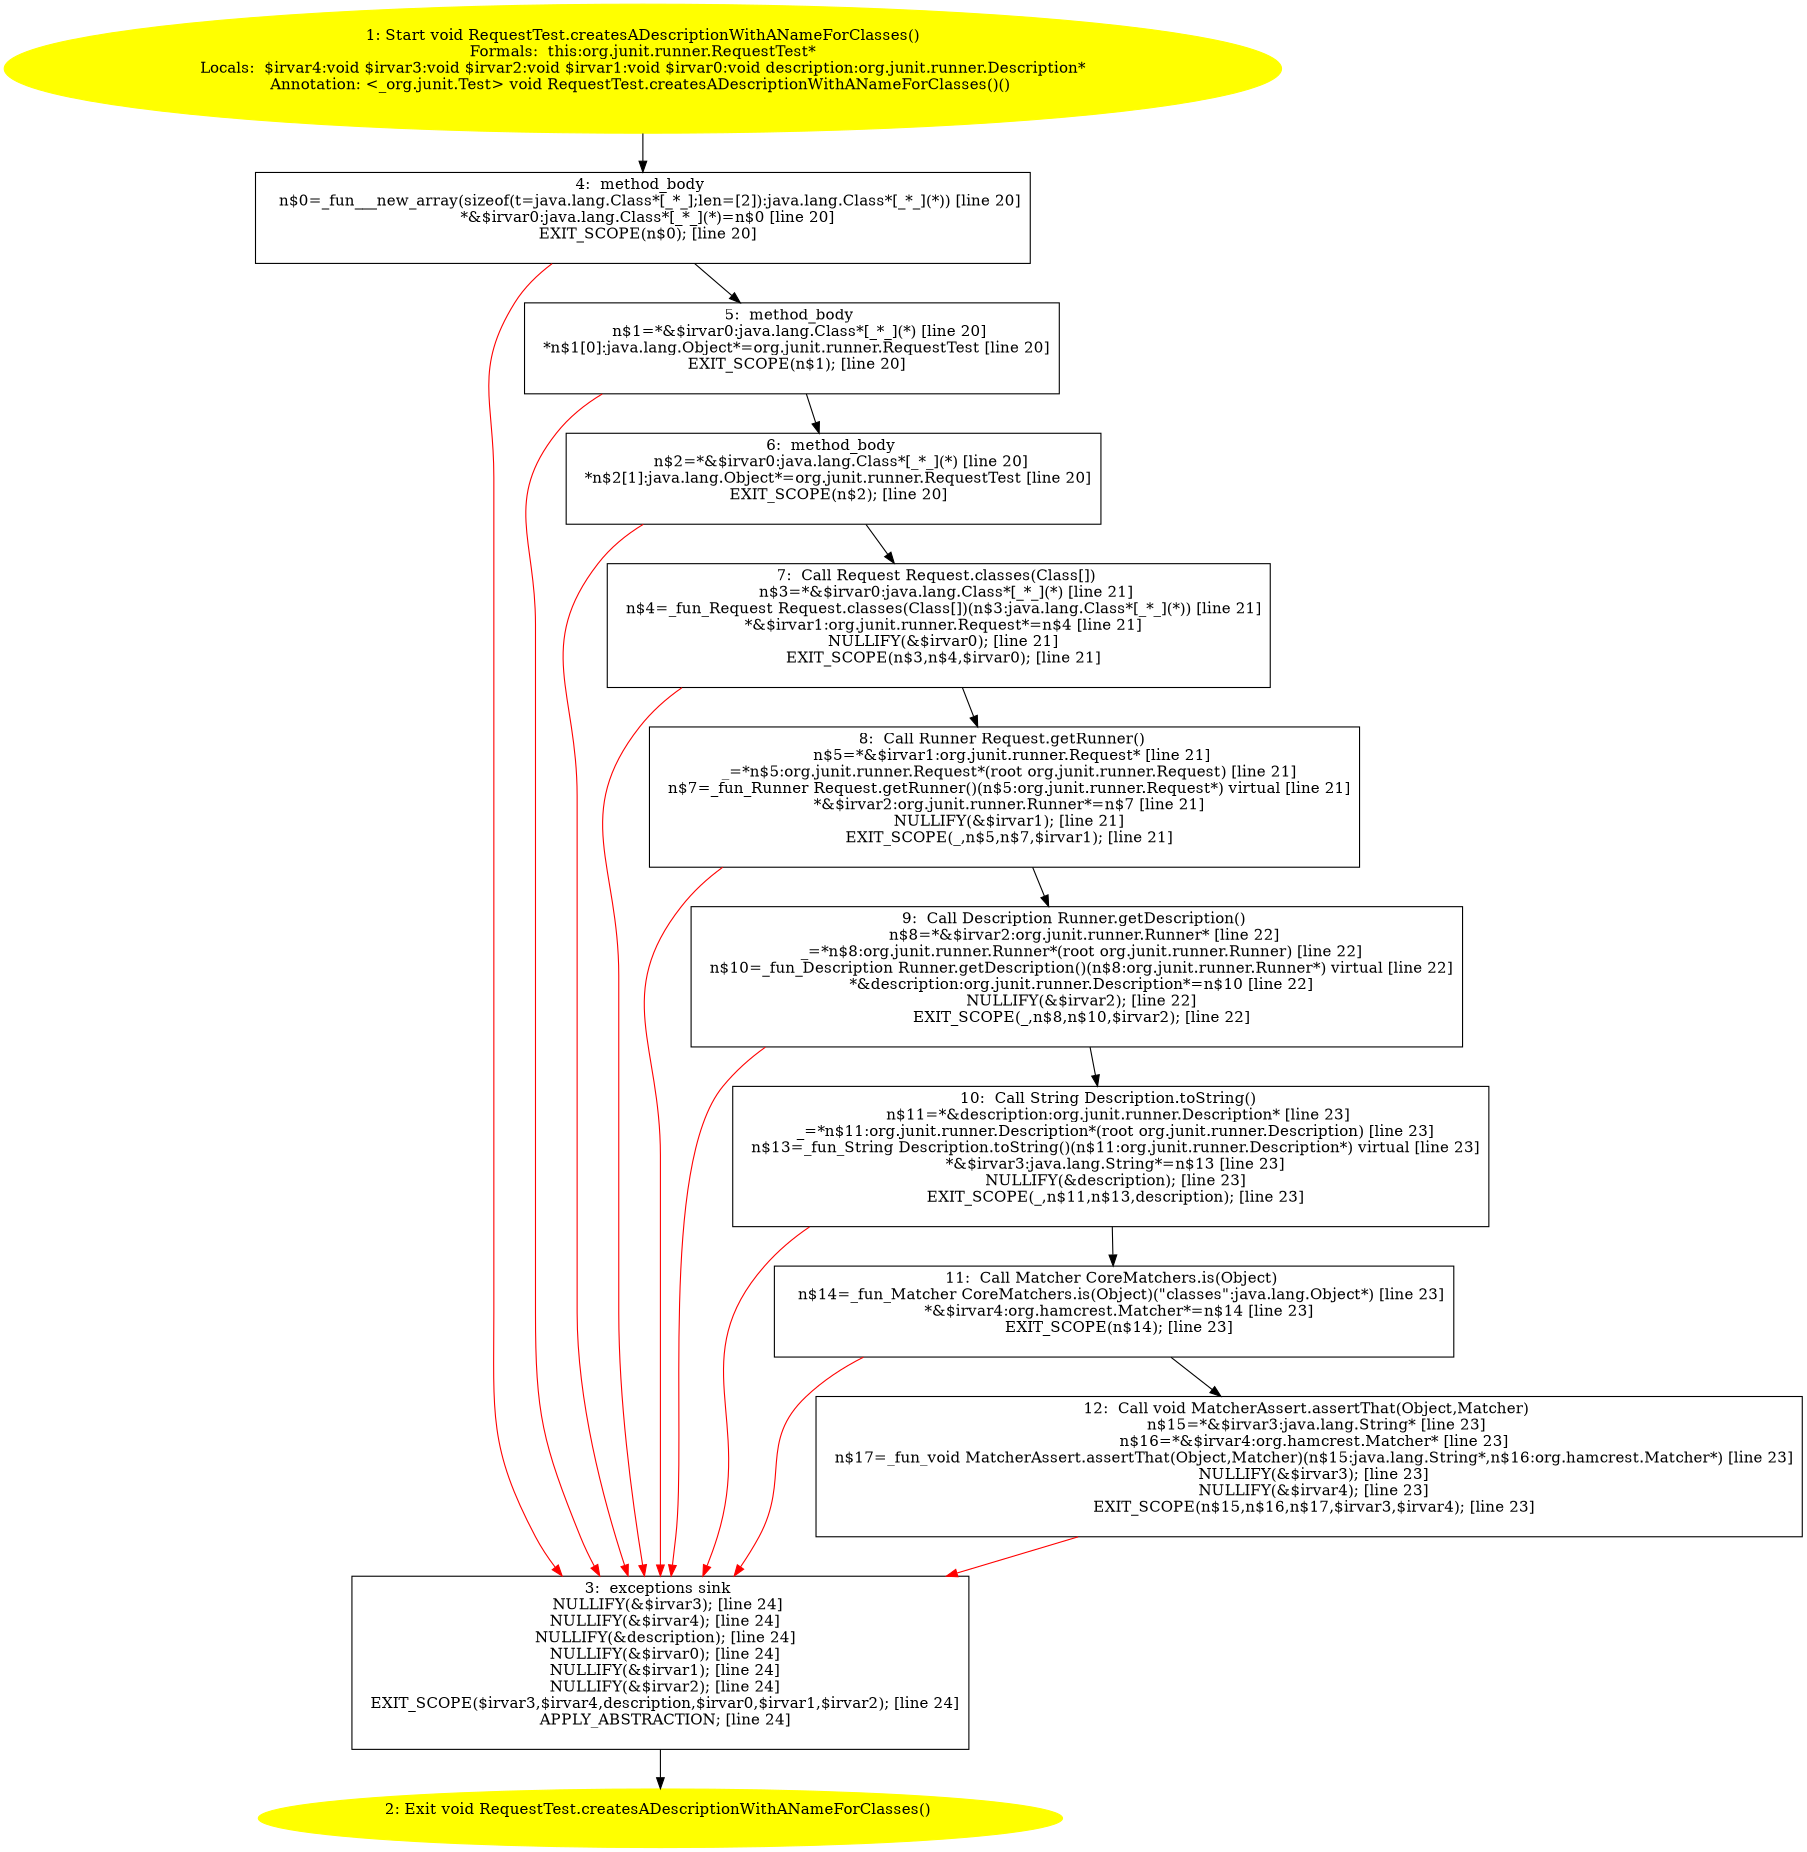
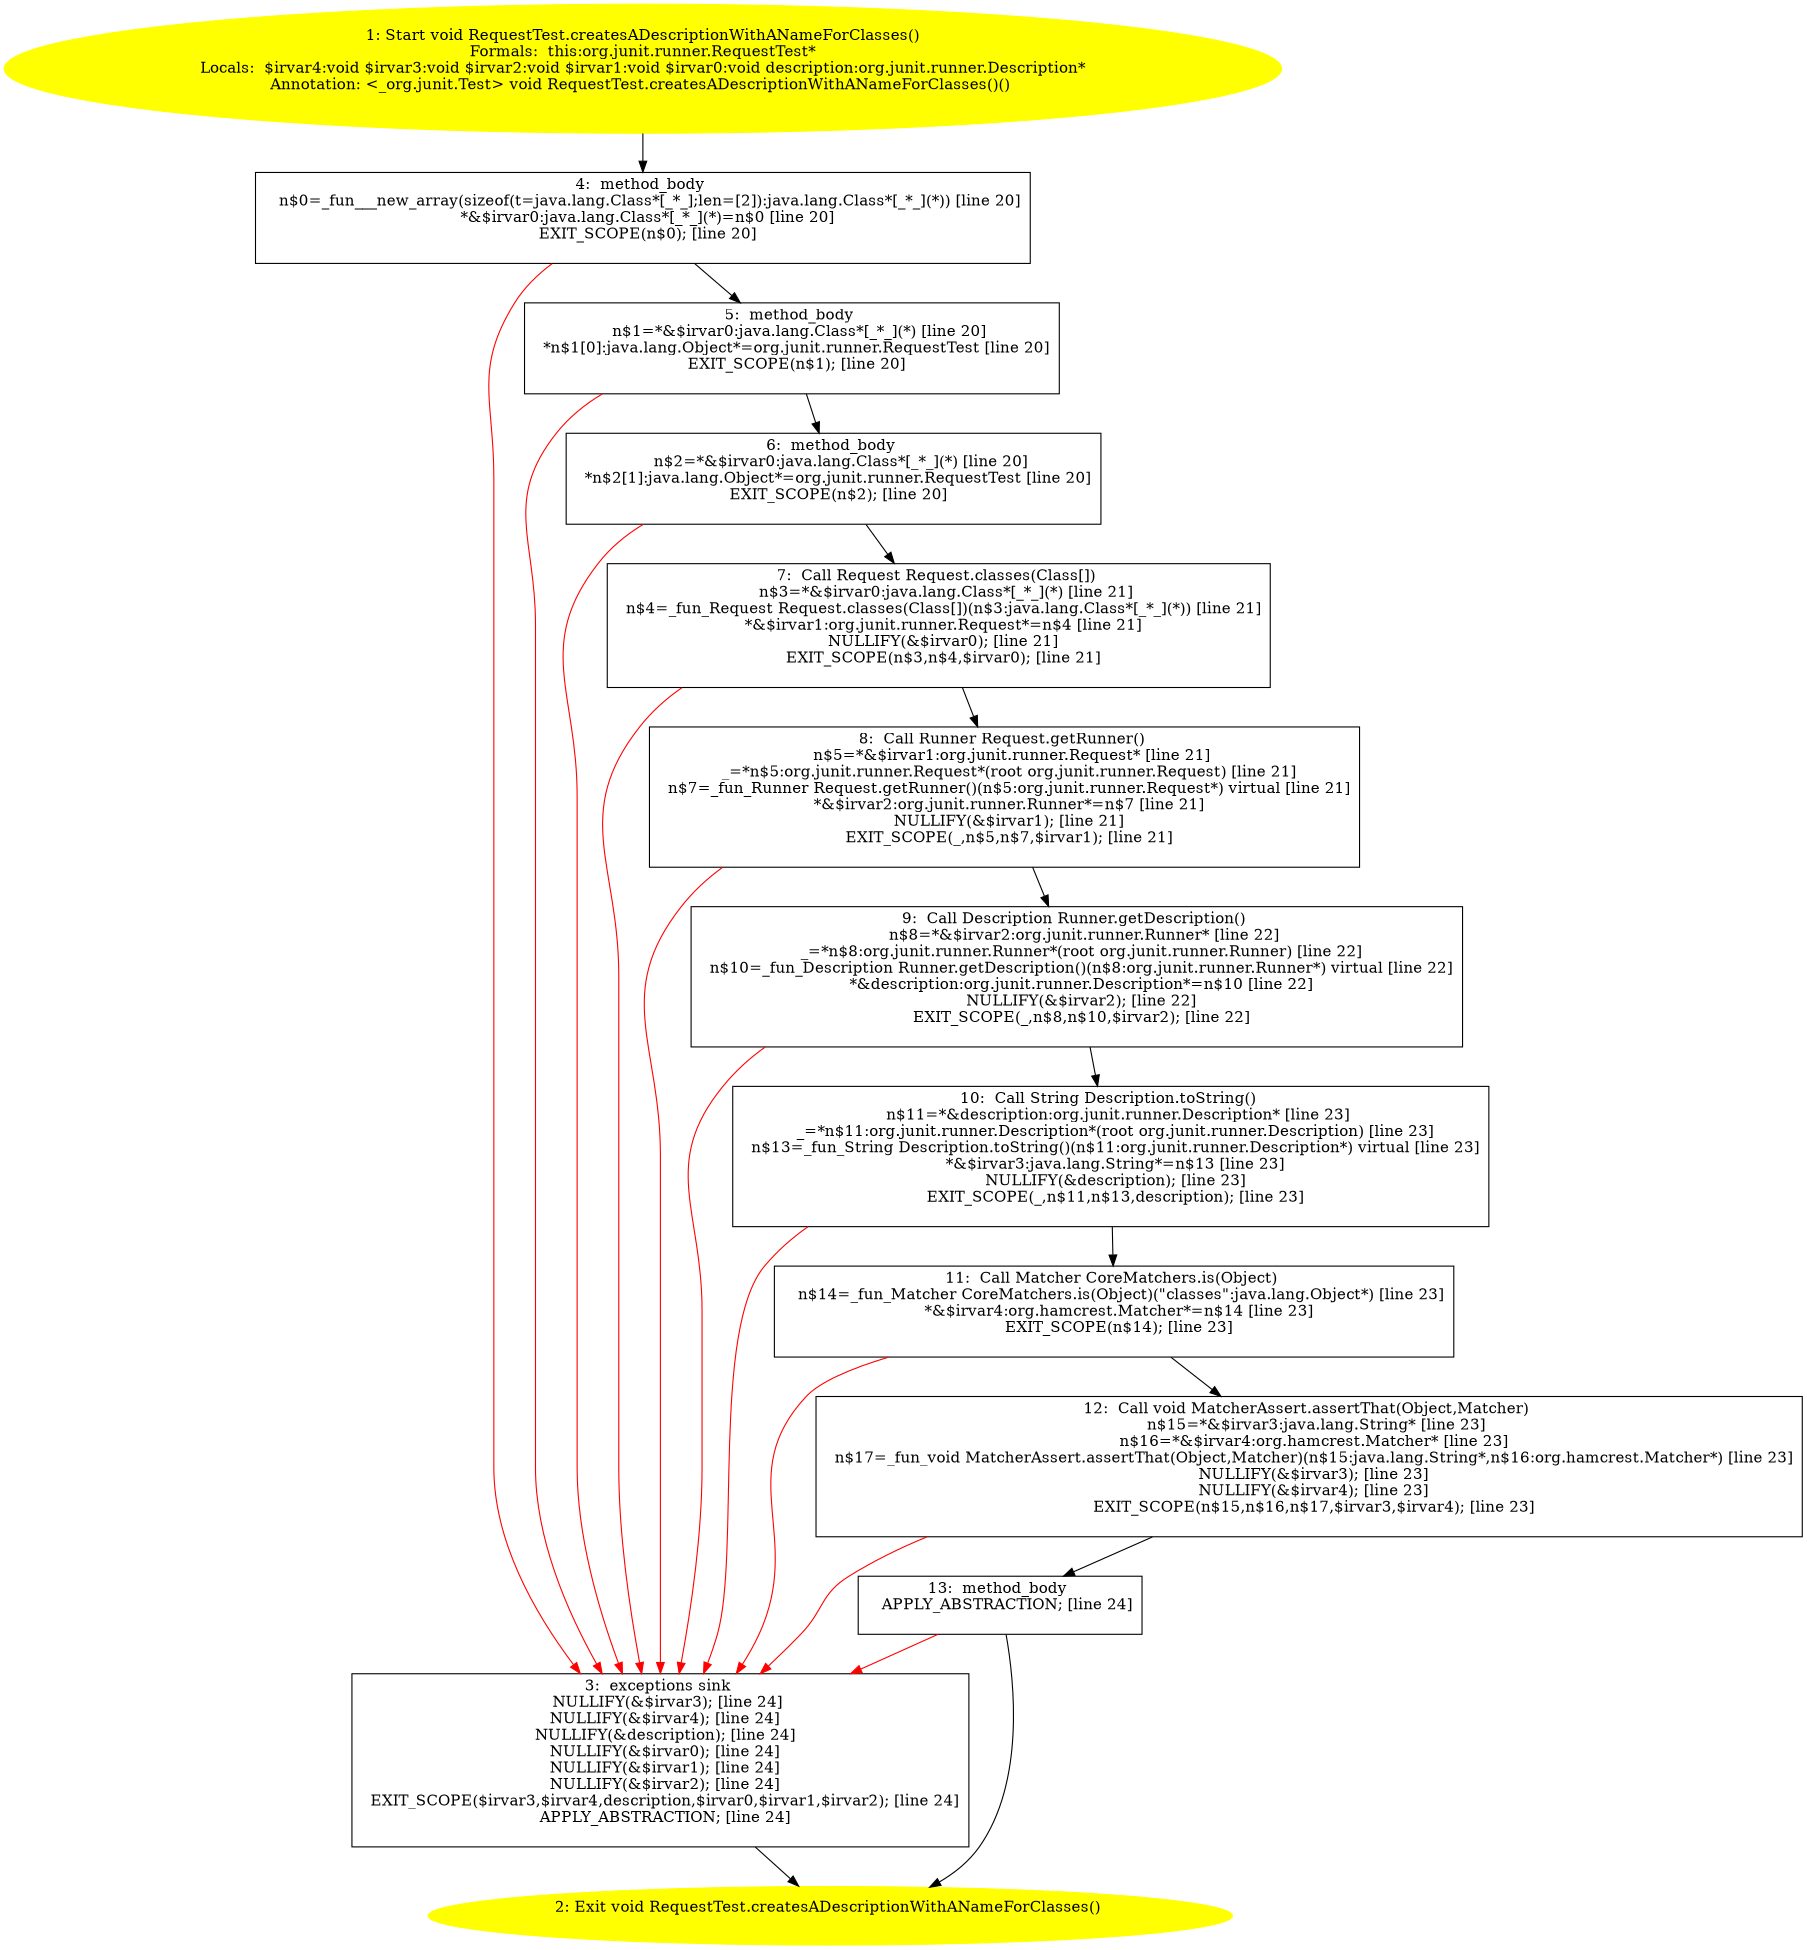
none -> (1000, 1605)
